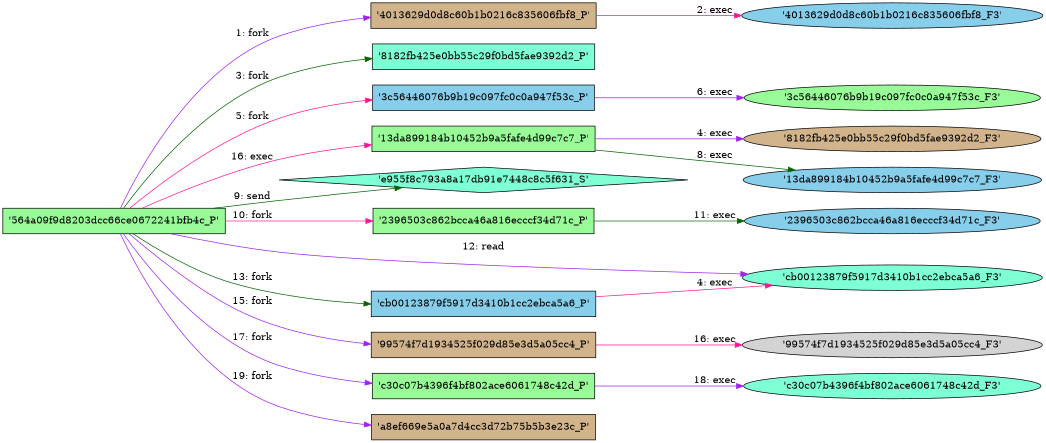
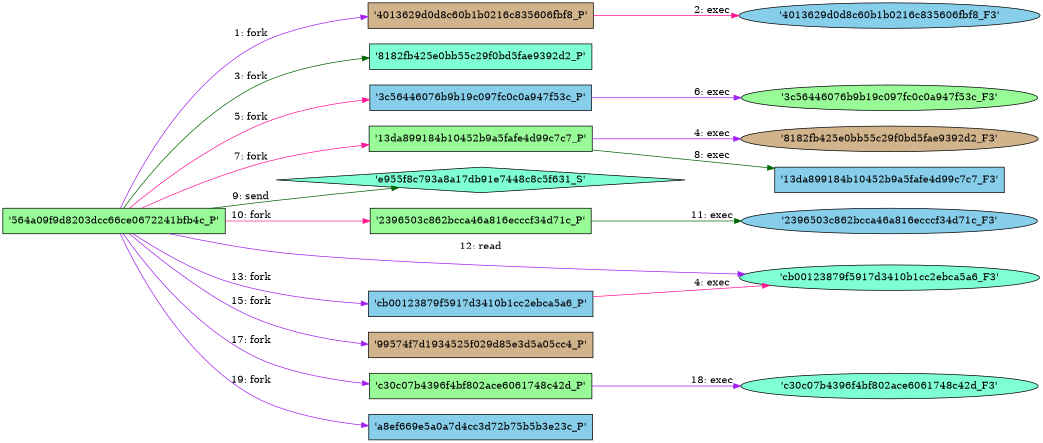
(252, 157) -> (251, 157)
(892, 180) -> (890, 180)
(243, 286) -> (242, 286)
(892, 345) -> none
(484, 427) -> (481, 427)
